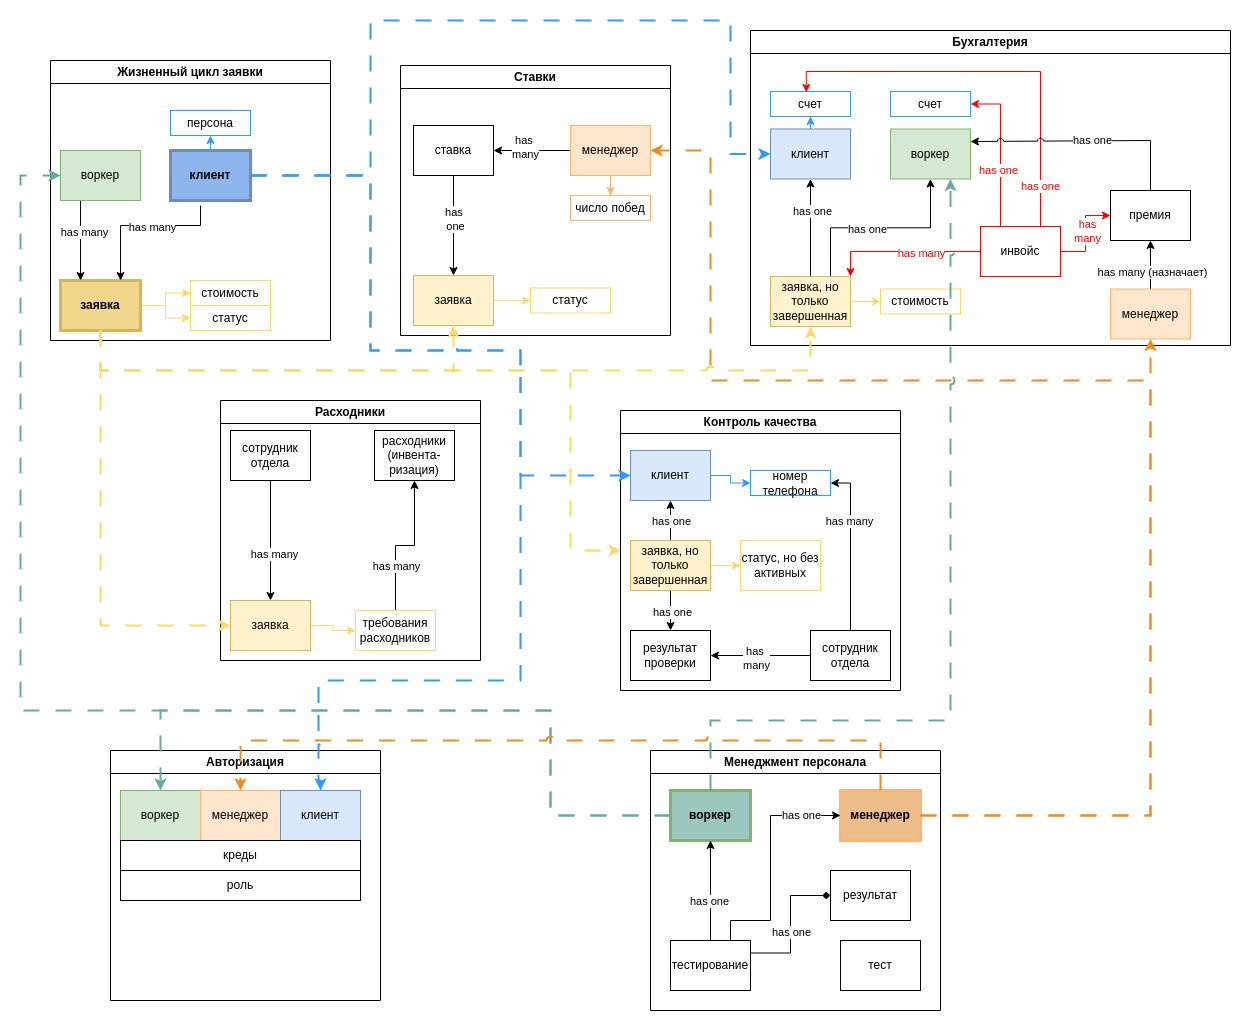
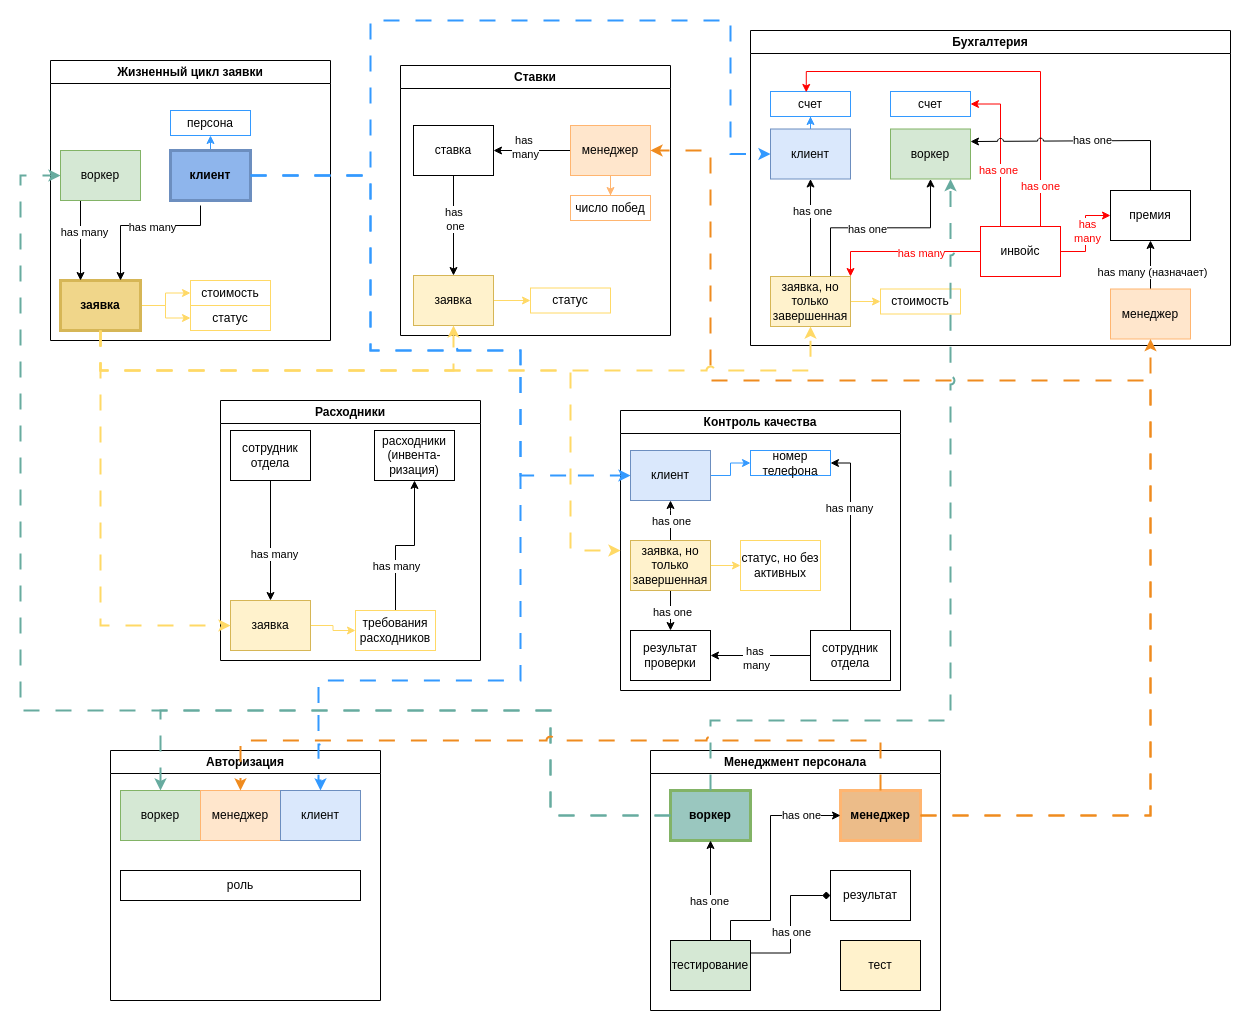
(791, 483) -> (791, 463)
(241, 856) -> none
(711, 966) -> (711, 966)
(881, 966) -> (881, 966)
